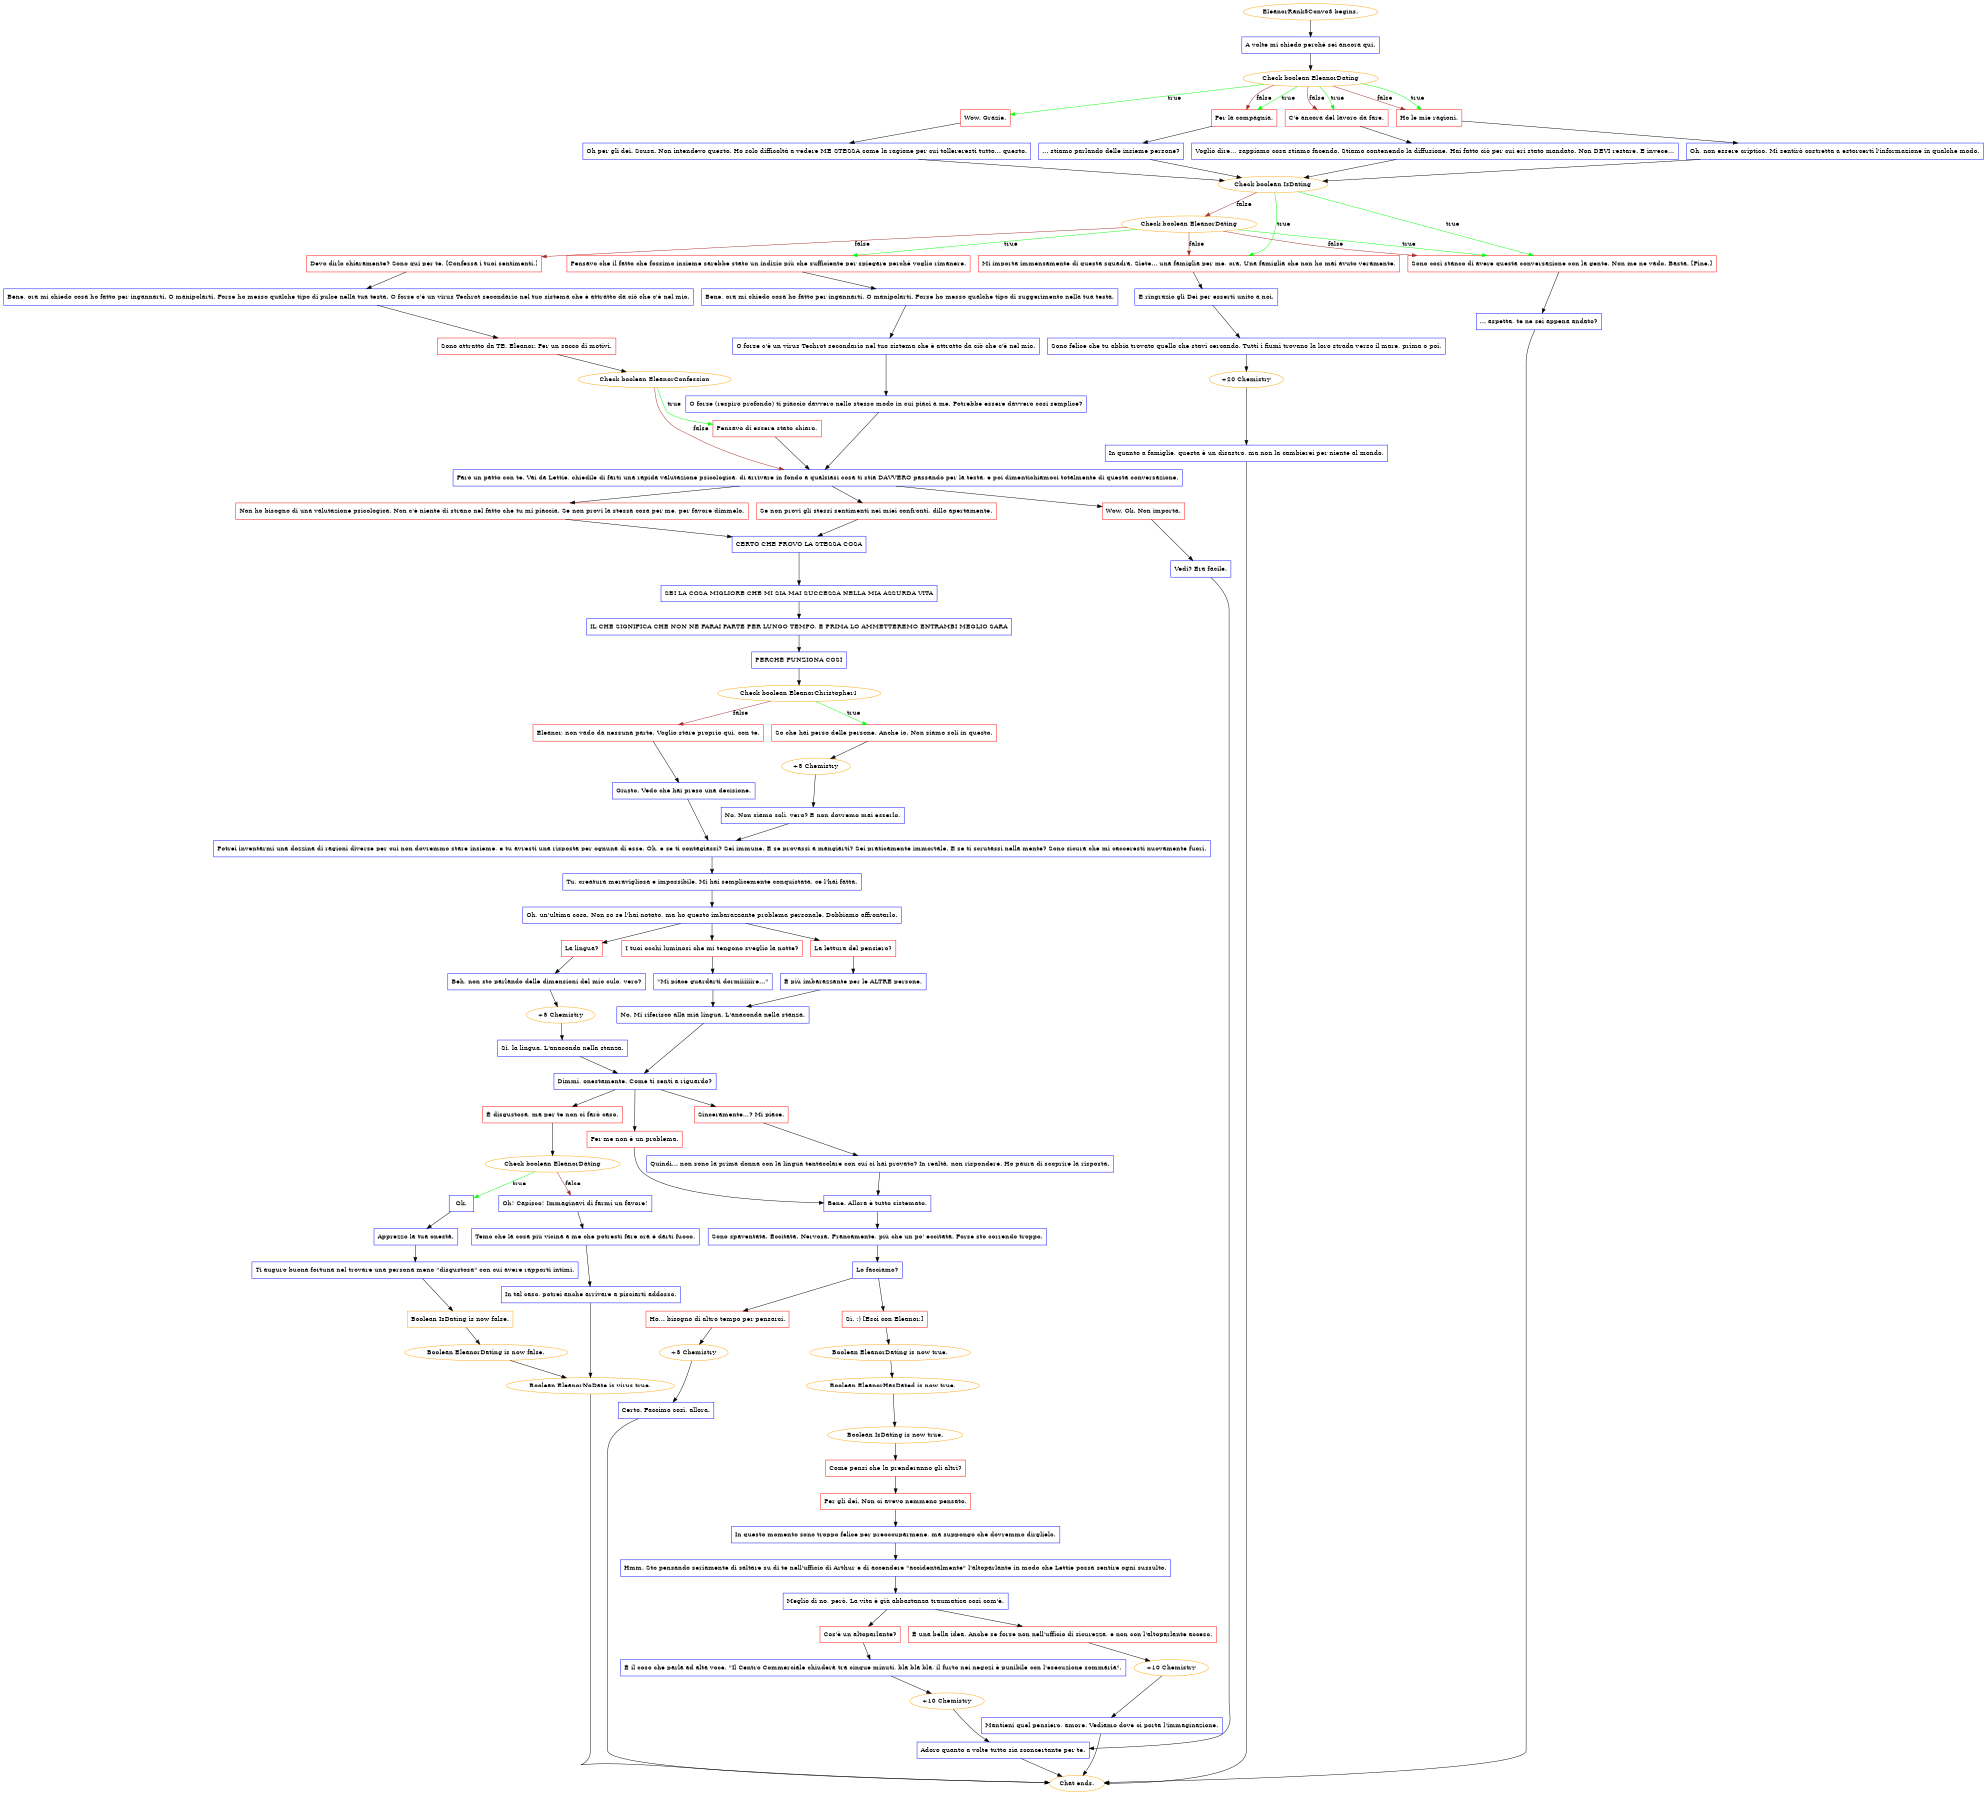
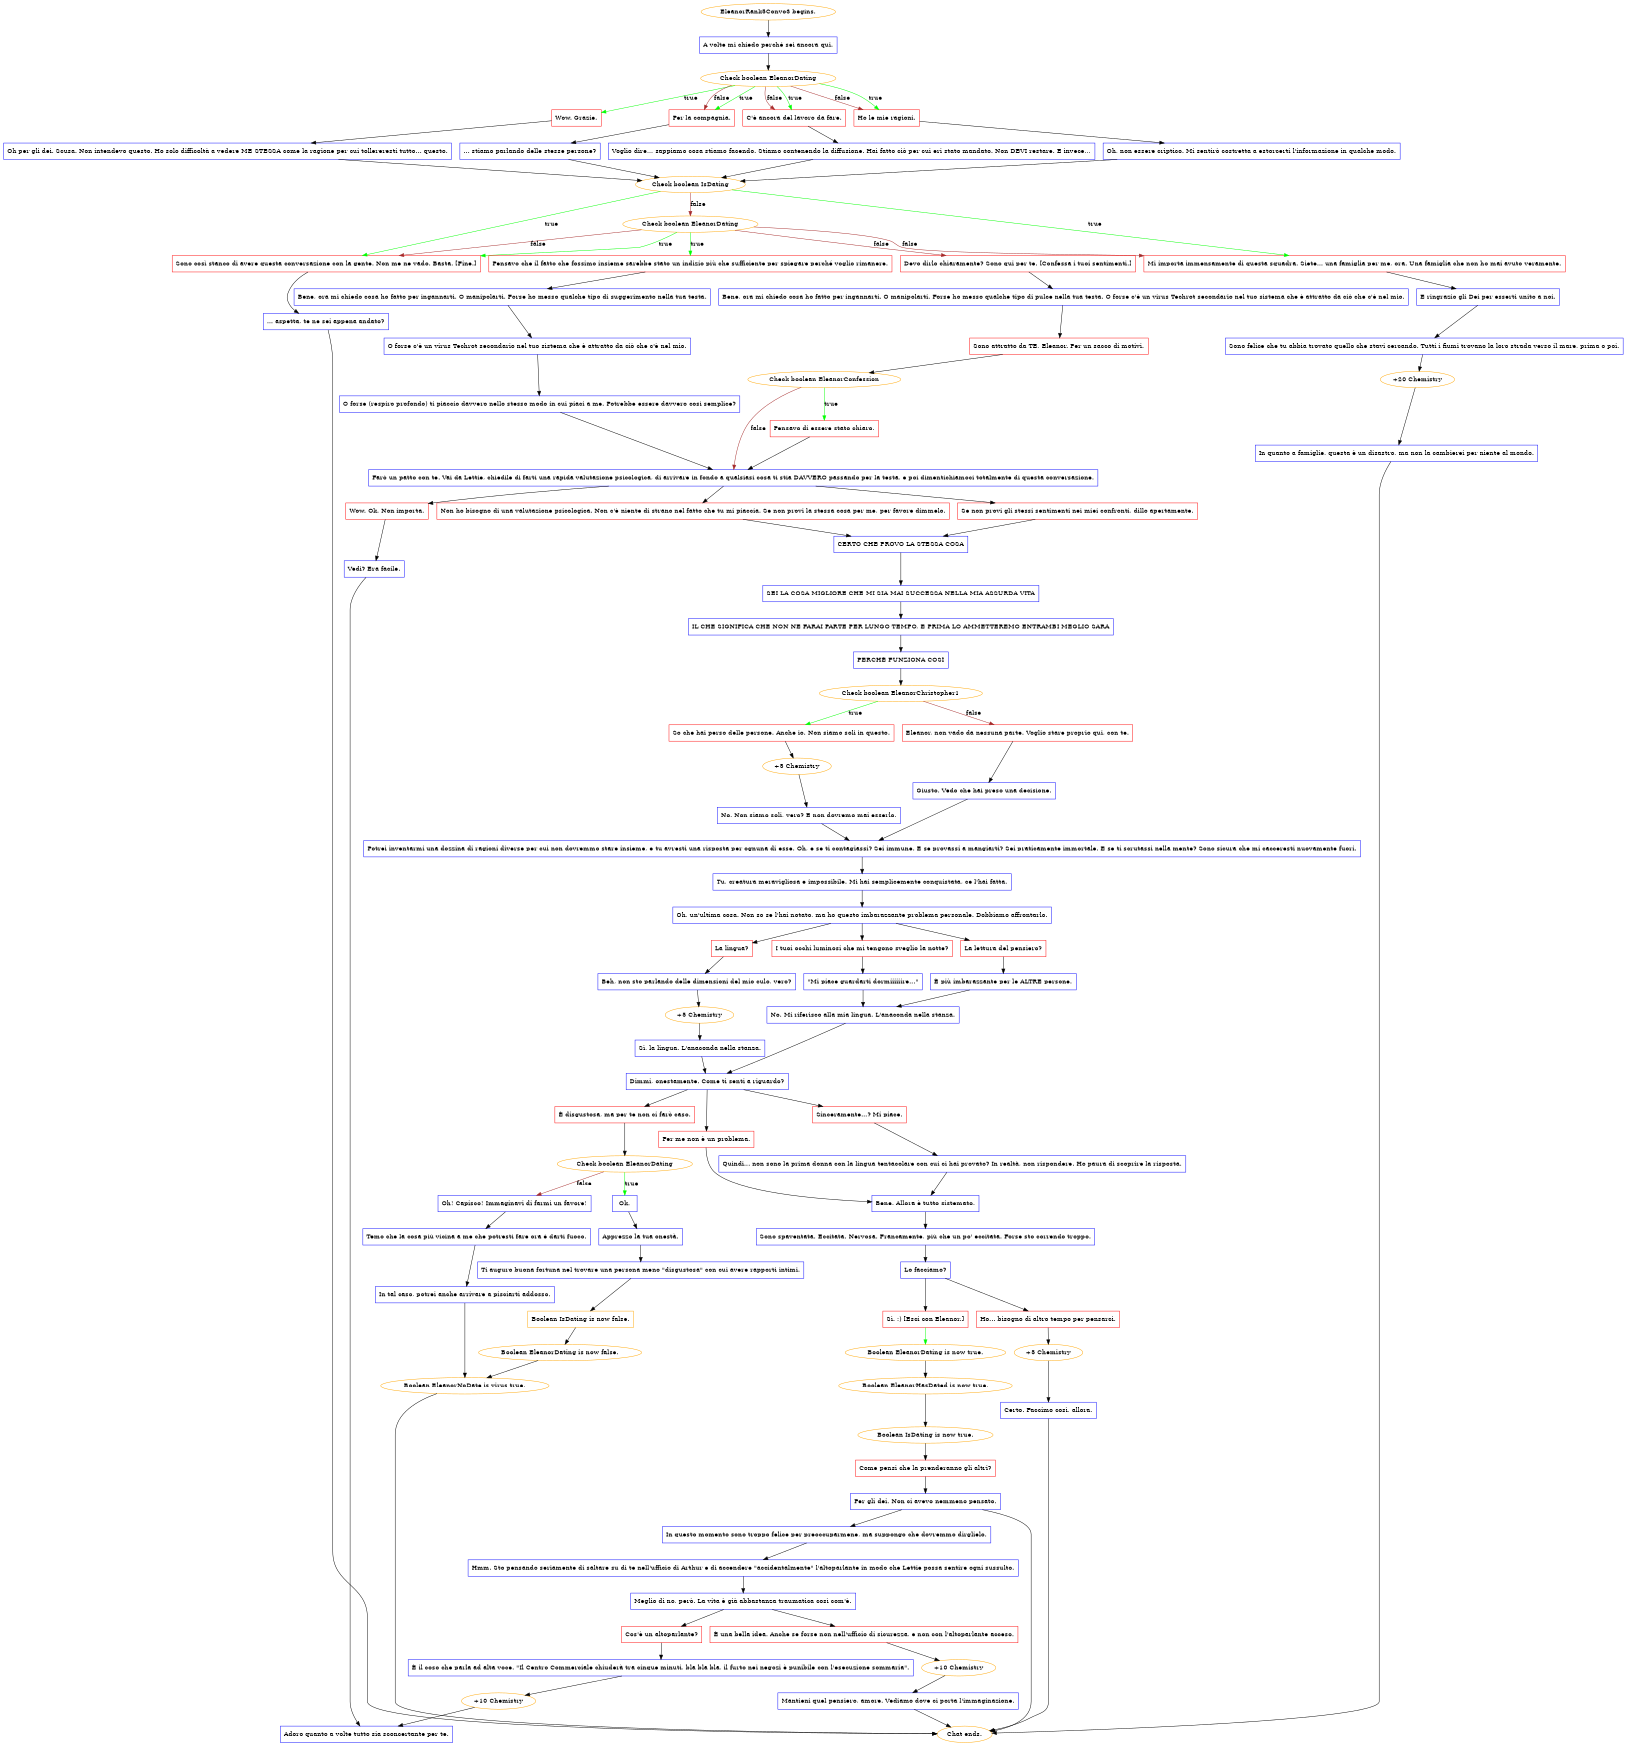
(1111, 151) -> (530, 151)
(887, 1334) -> (925, 1334)
(896, 1502) -> (925, 1502)
(1039, 1767) -> (1031, 1614)
